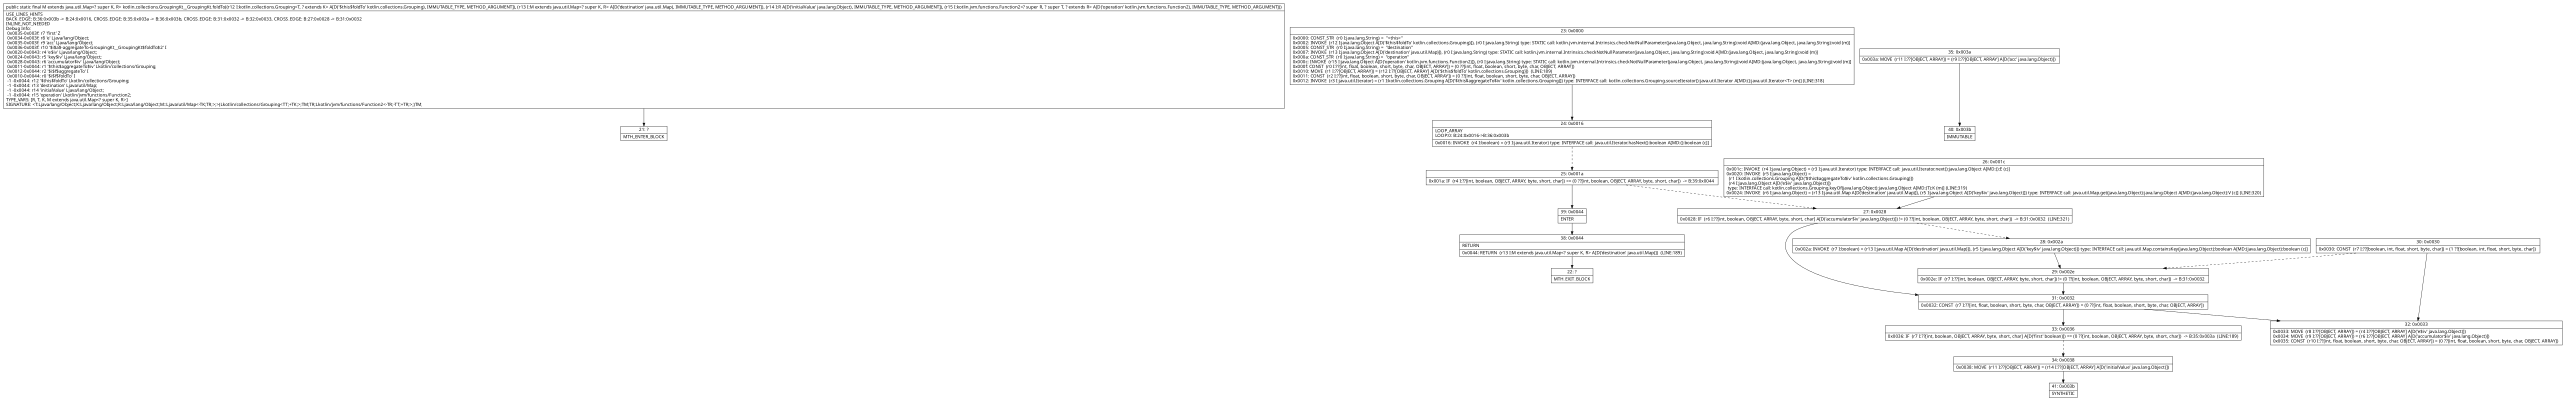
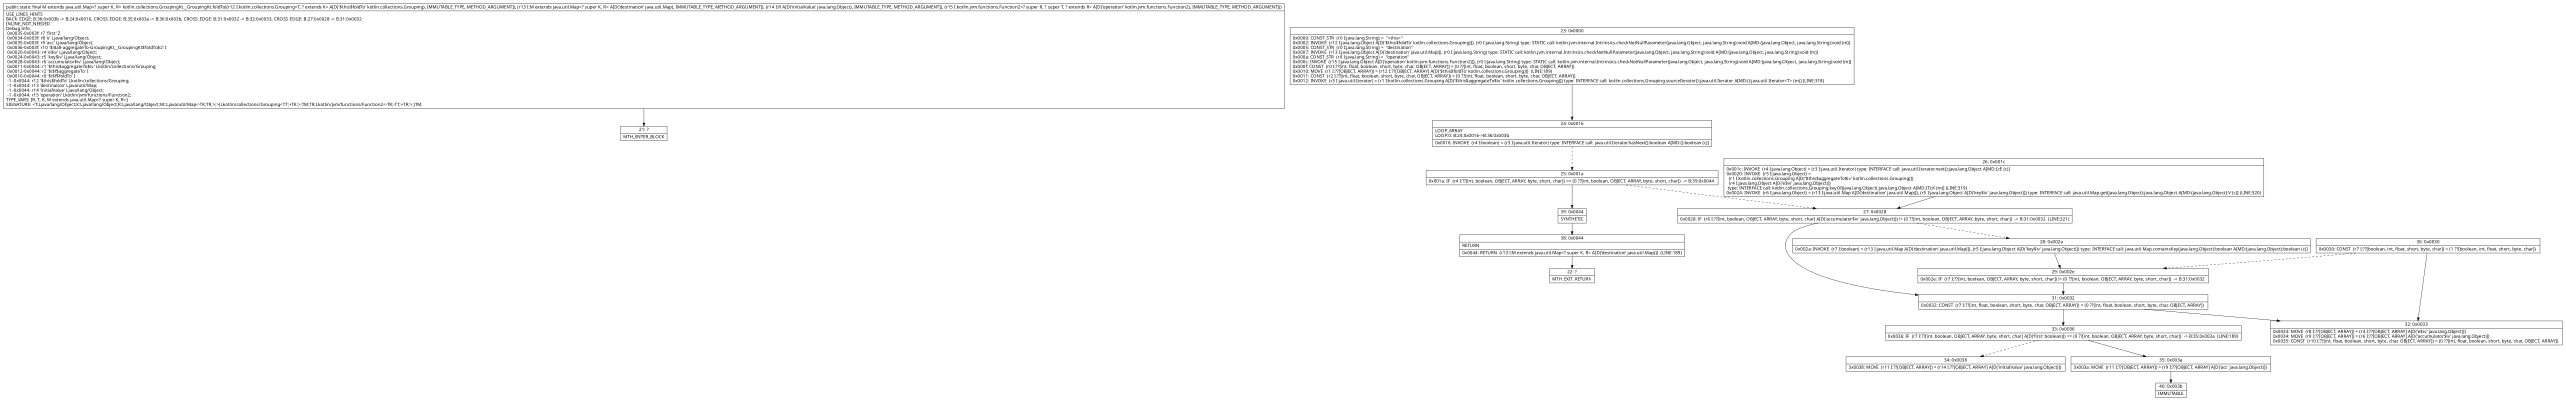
(1567, 219) -> (1572, 219)
(1572, 279) -> (1572, 279)
none -> (2116, 348)
(2063, 390) -> none
